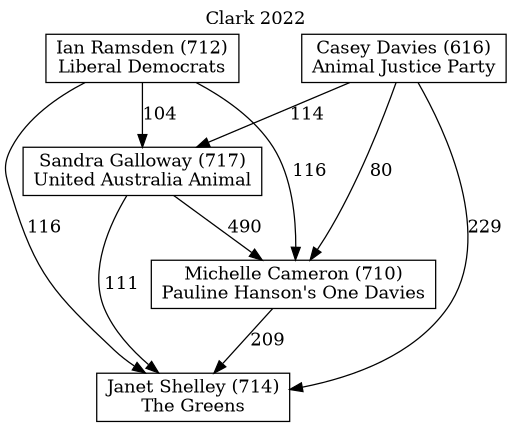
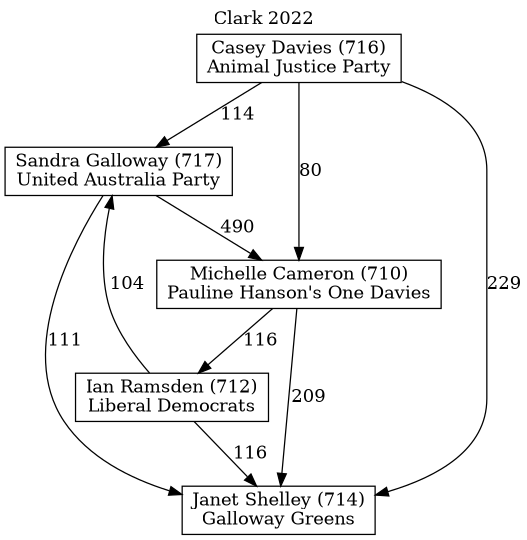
(404, 58) -> (299, 58)
(274, 148) -> (240, 337)
(142, 171) -> (119, 171)
(193, 397) -> (279, 510)
